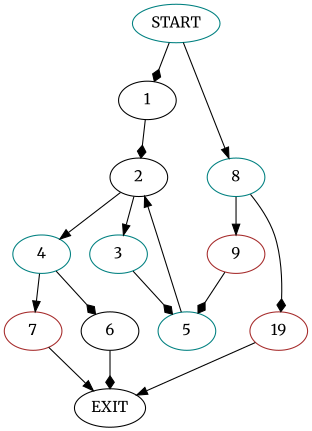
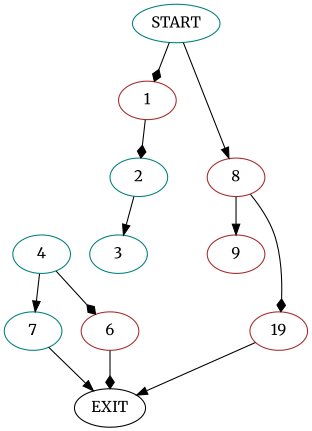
(147, 100) -> (147, 100)
(139, 177) -> (139, 177)
(236, 177) -> (236, 177)
(95, 212) -> none
(33, 331) -> (33, 331)
(110, 331) -> (110, 331)
(187, 331) -> none
